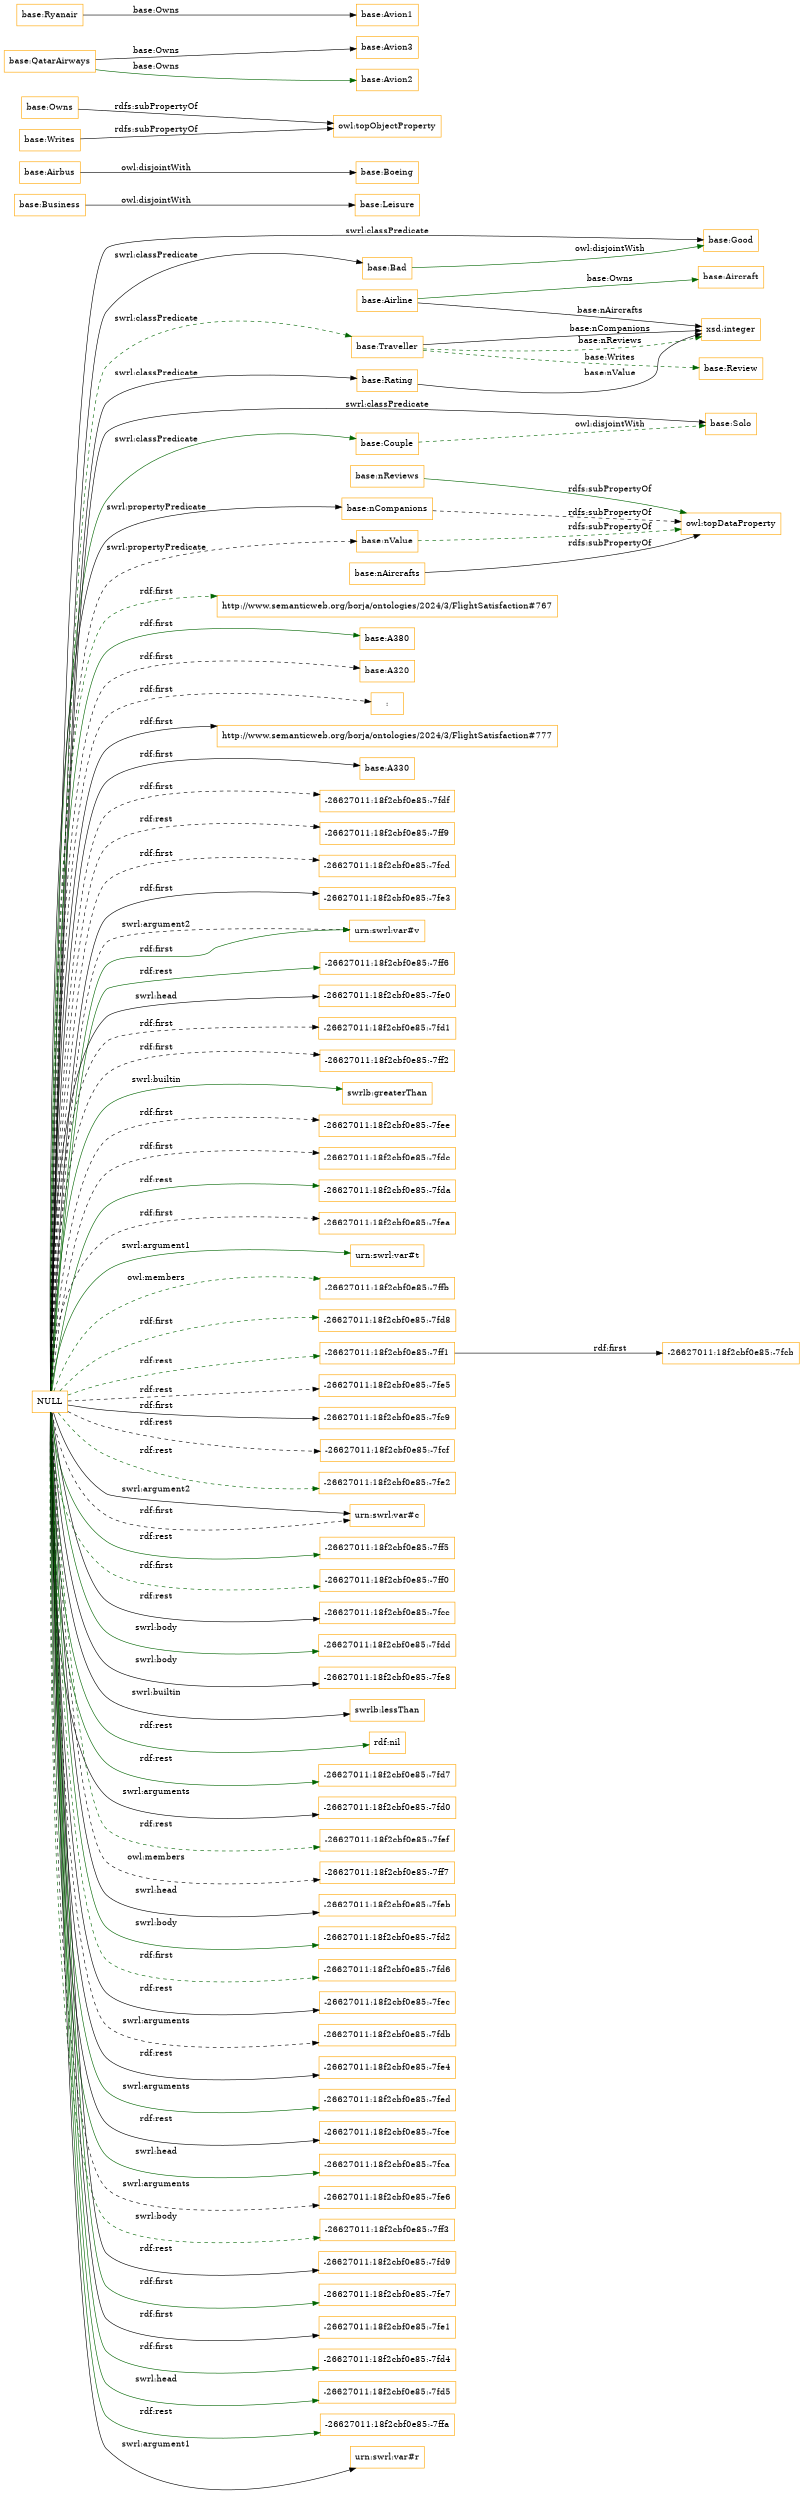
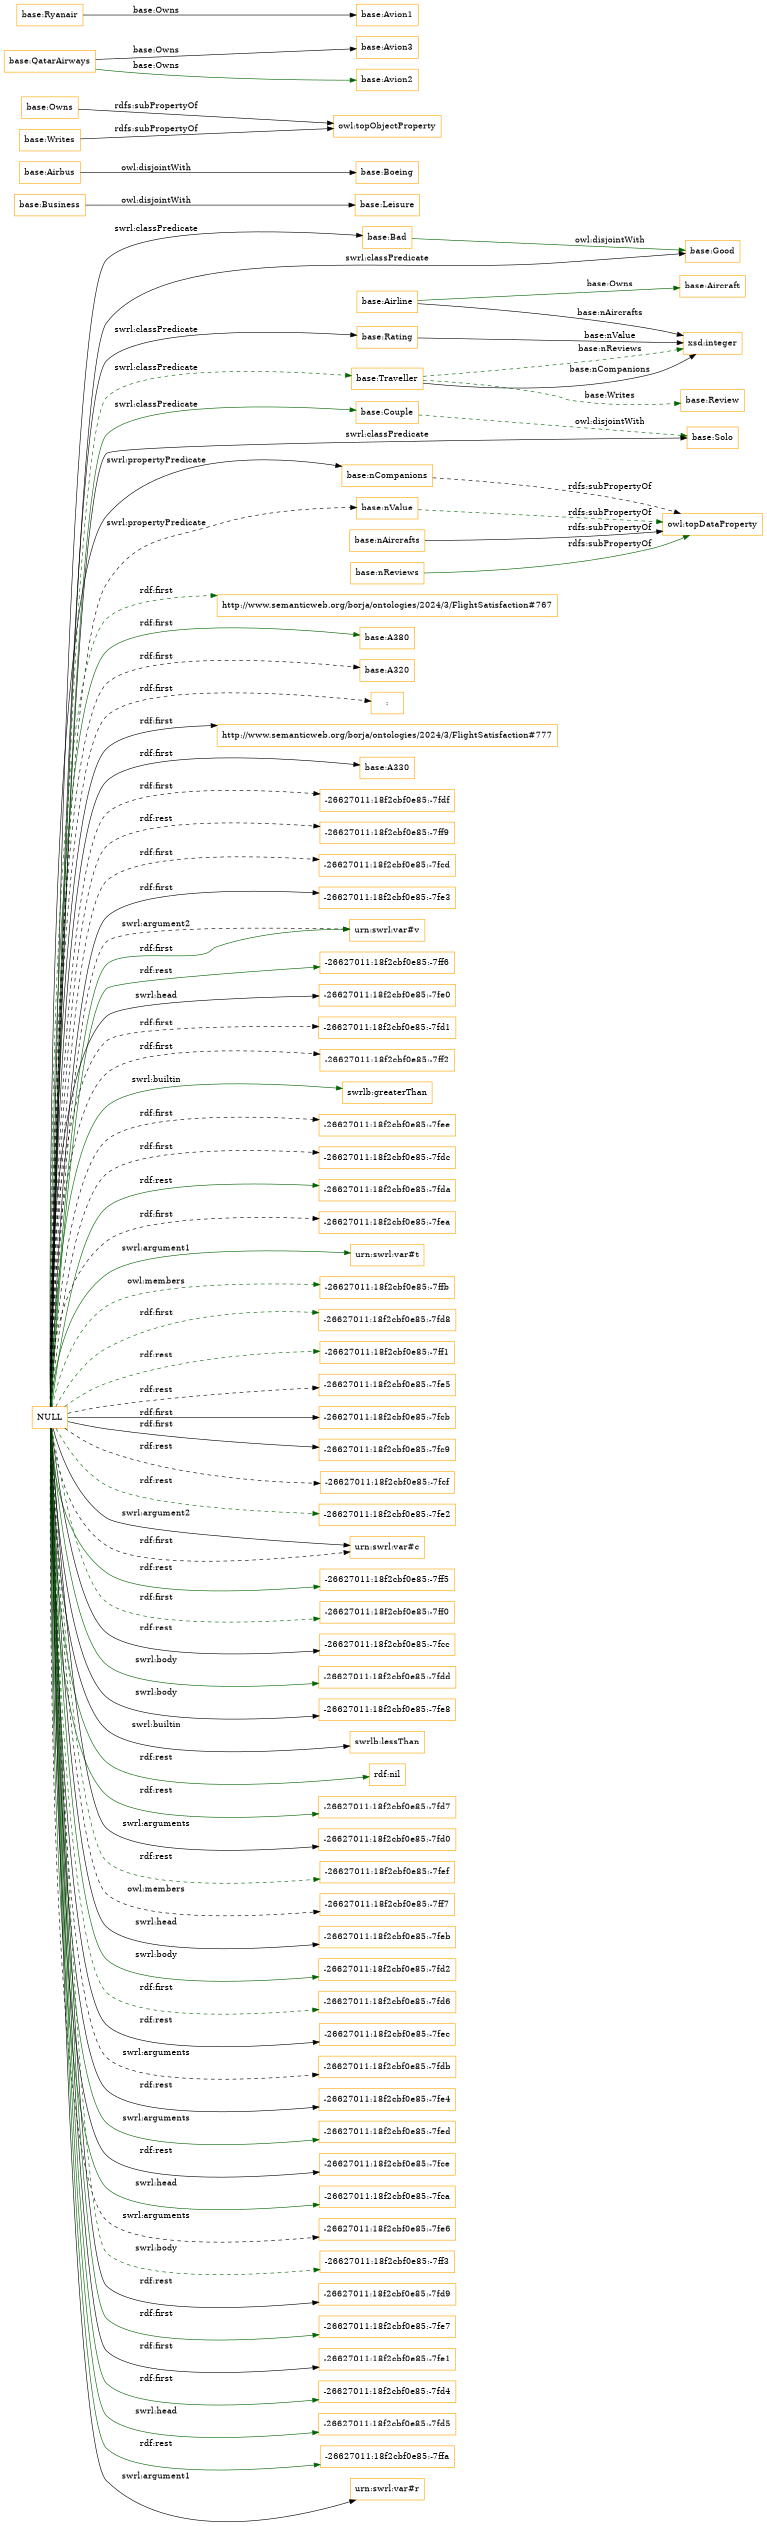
(556, 1353) -> (190, 1417)
